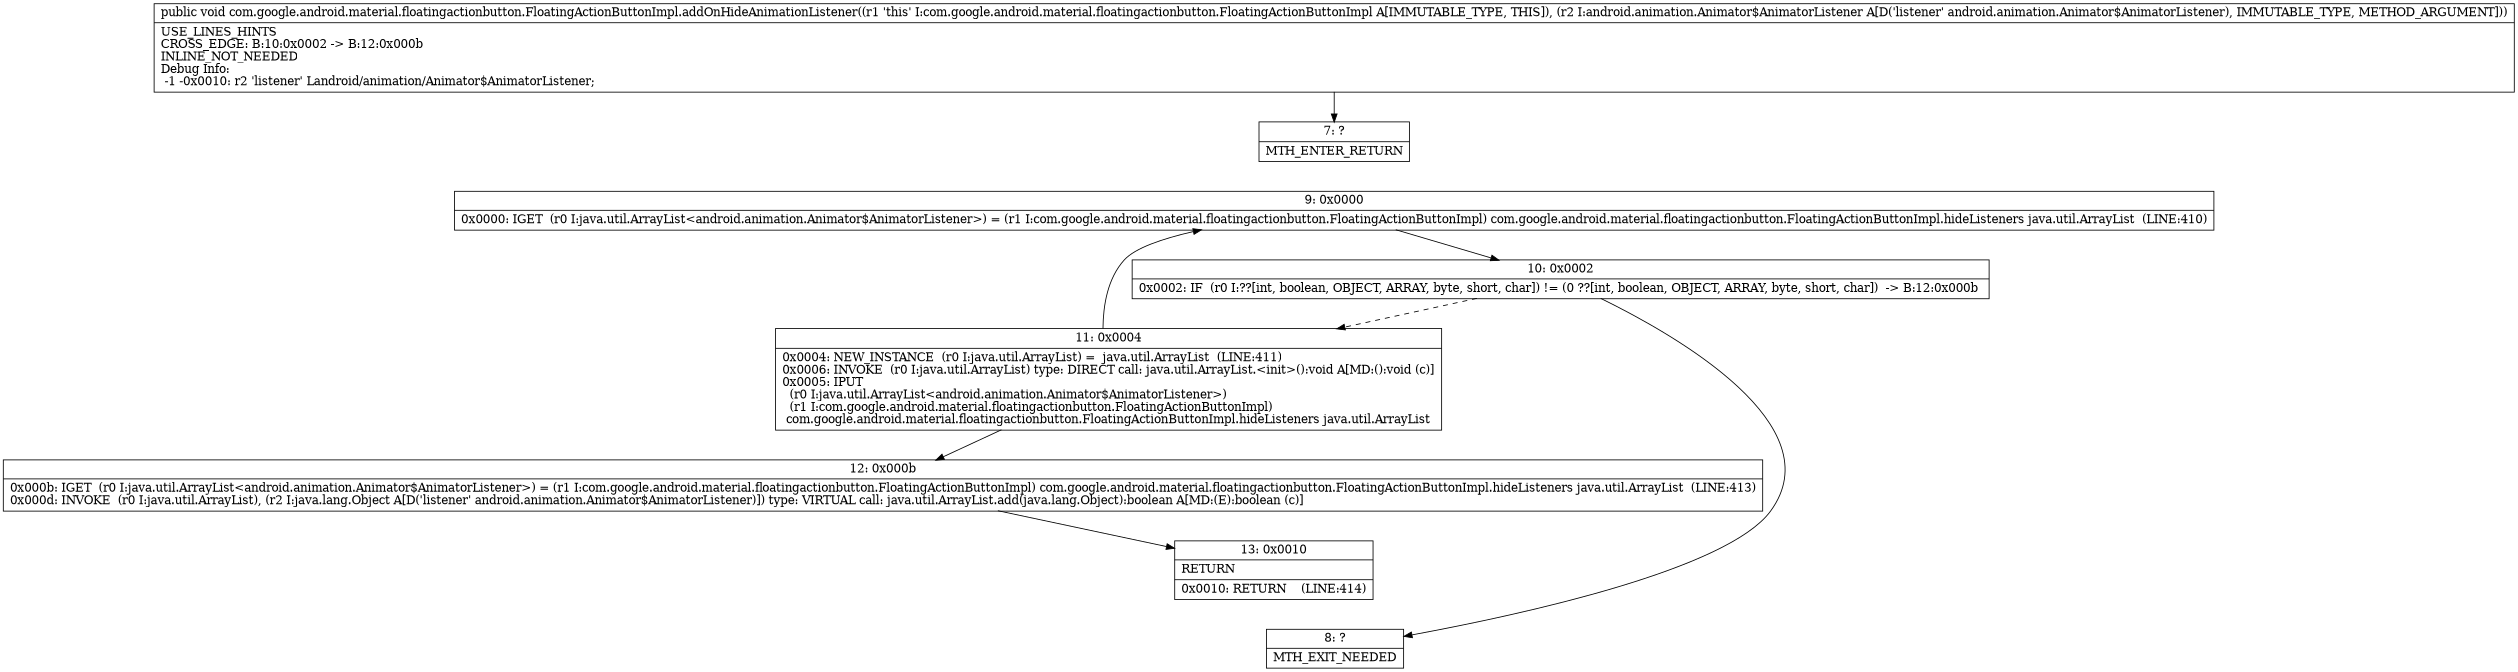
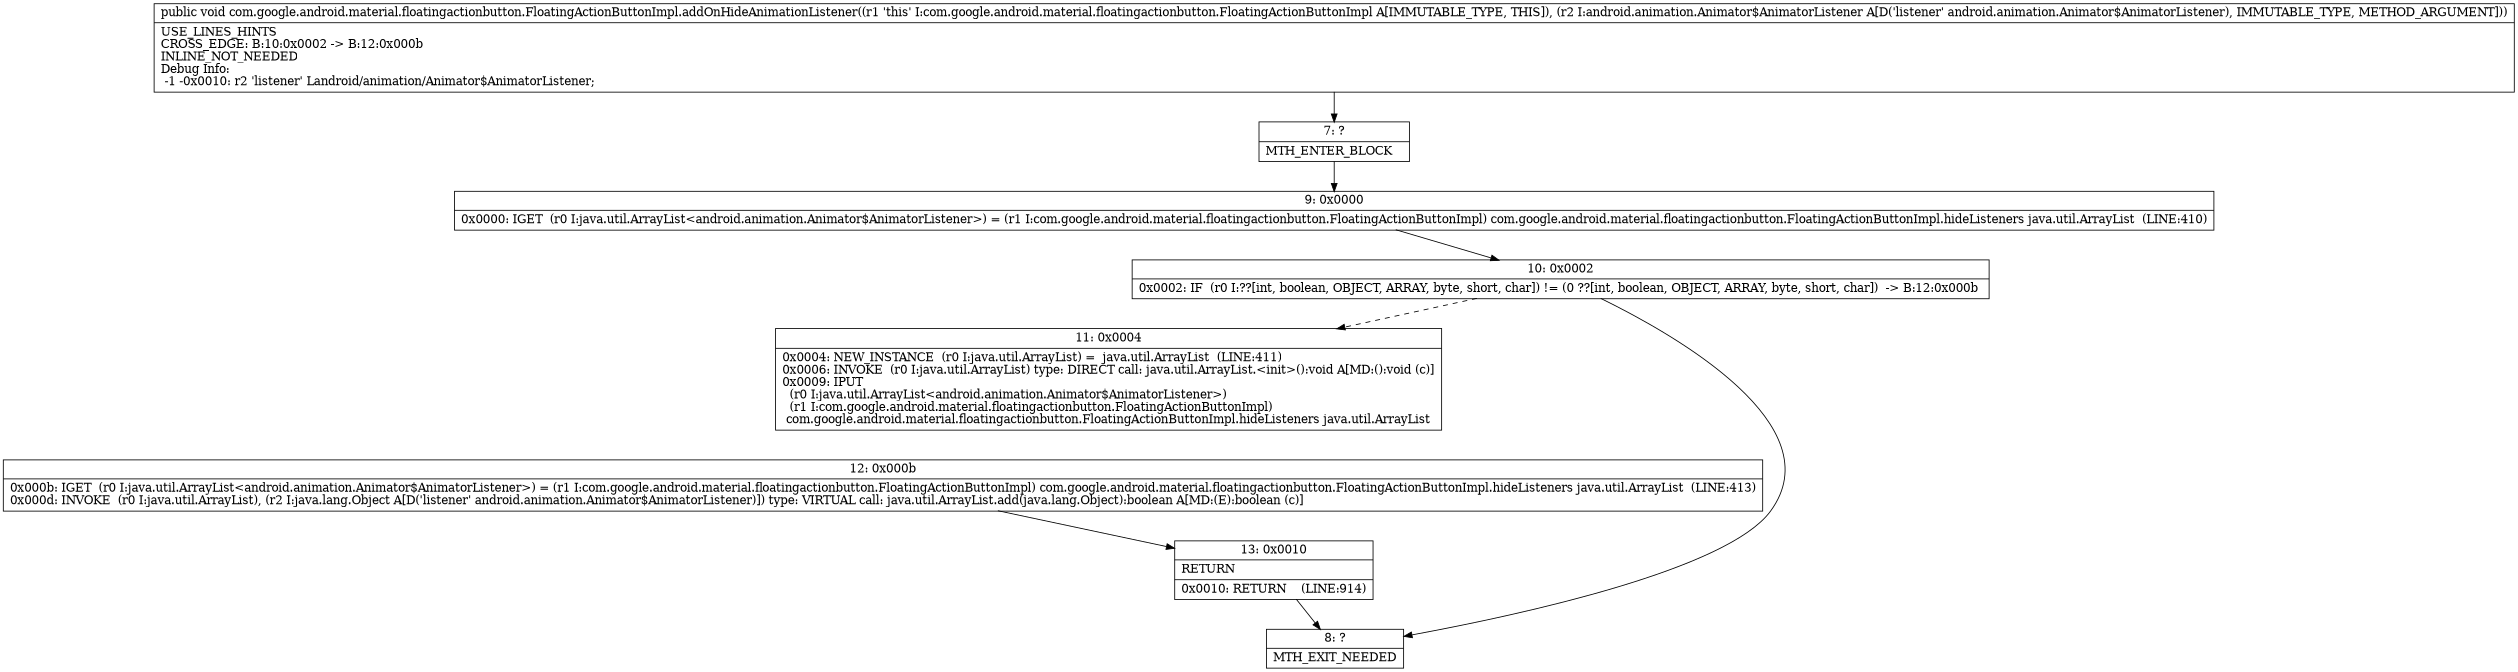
(1334, 151) -> (1329, 151)
(1125, 259) -> (1334, 172)
(826, 383) -> (826, 383)
(972, 443) -> none
(1274, 589) -> (1274, 589)
none -> (1306, 611)
